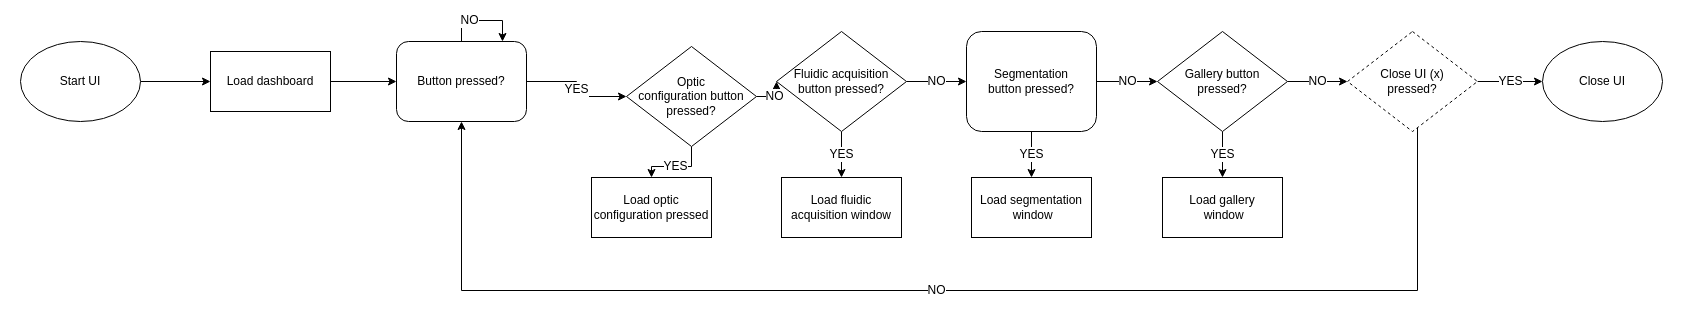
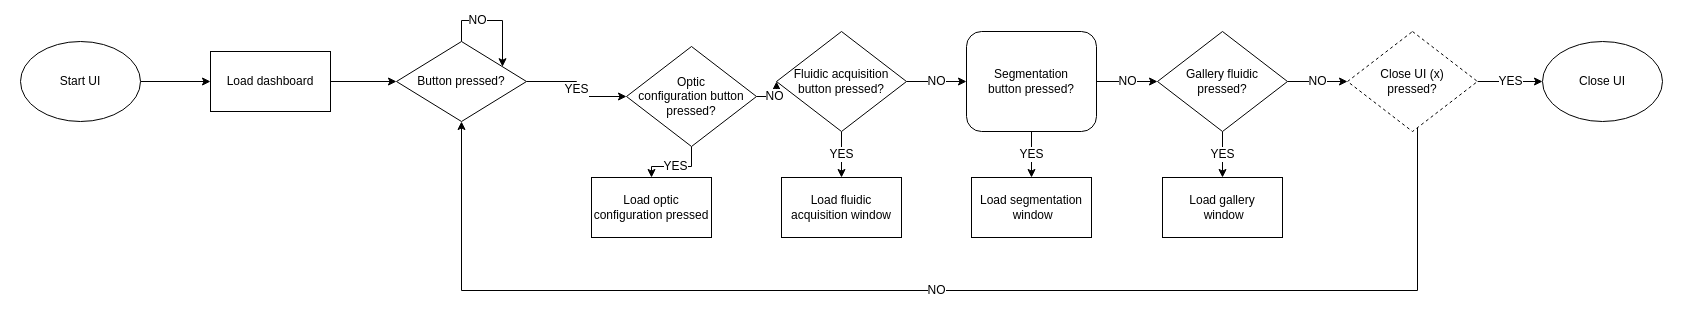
(462, 82) -> (462, 82)
(1223, 82) -> (1223, 82)
